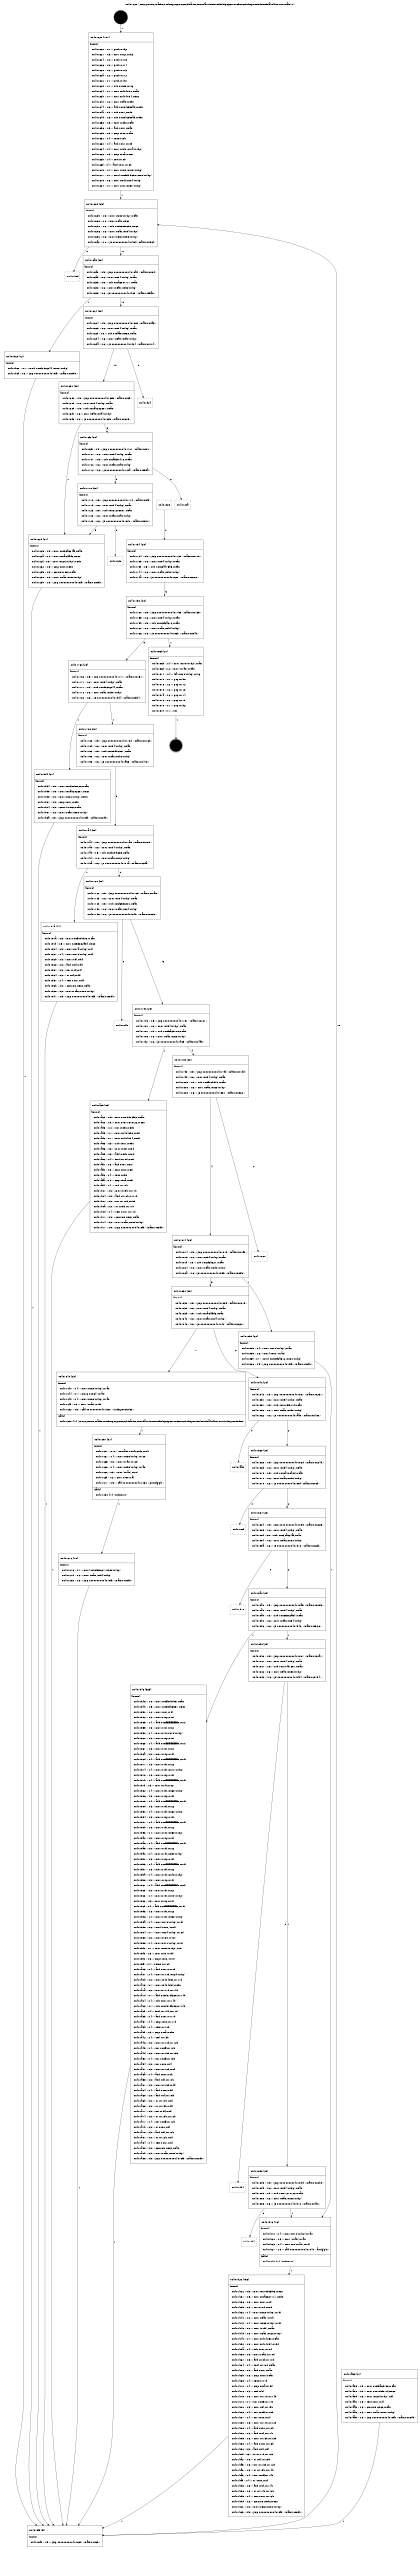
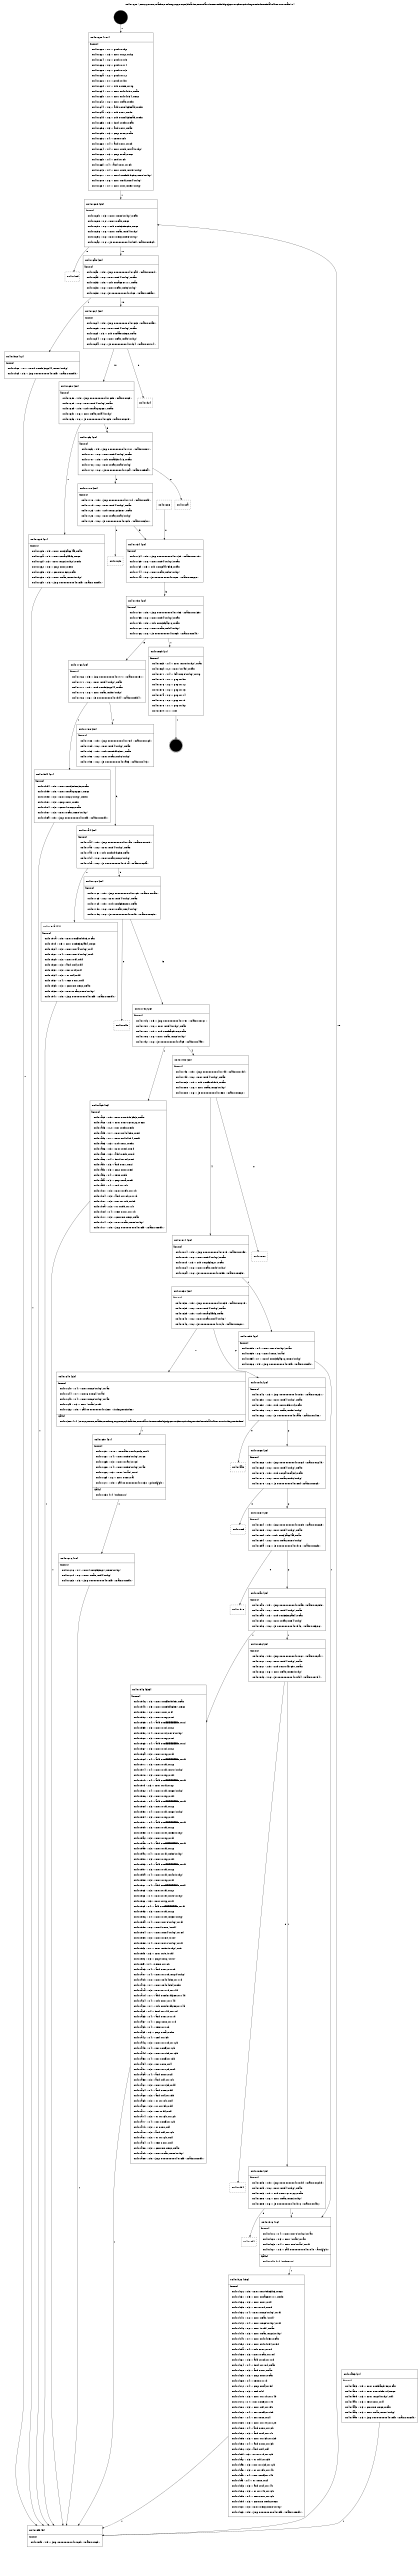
(94, 530) -> (139, 532)
(210, 1281) -> none
